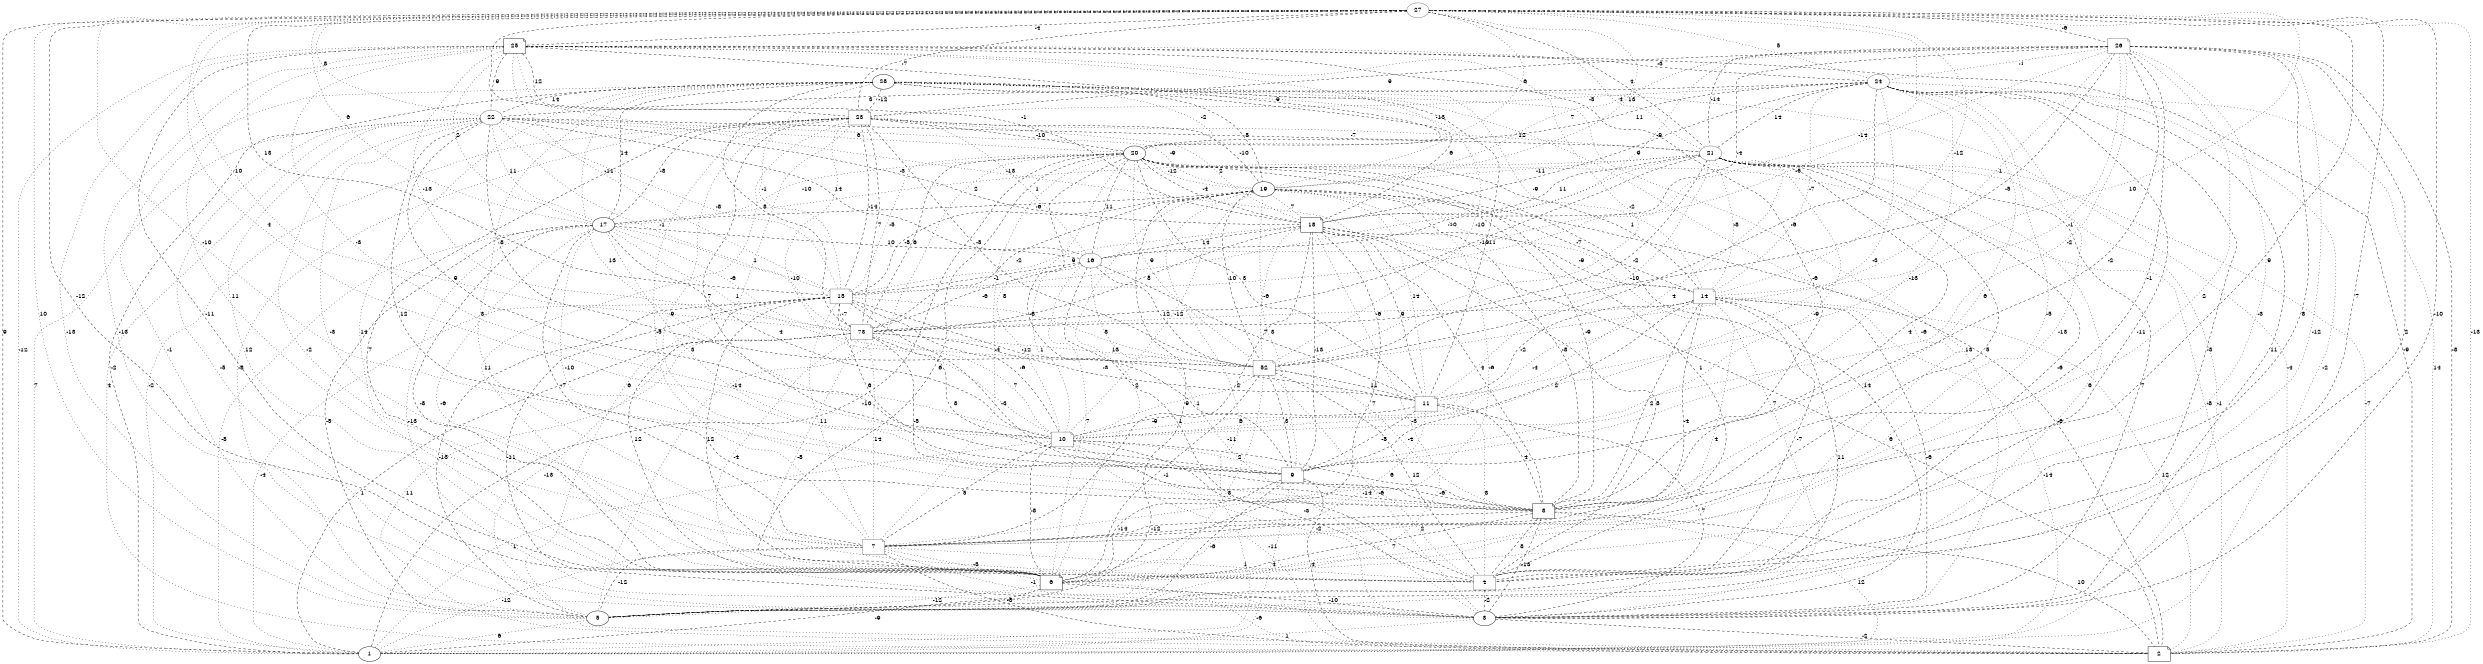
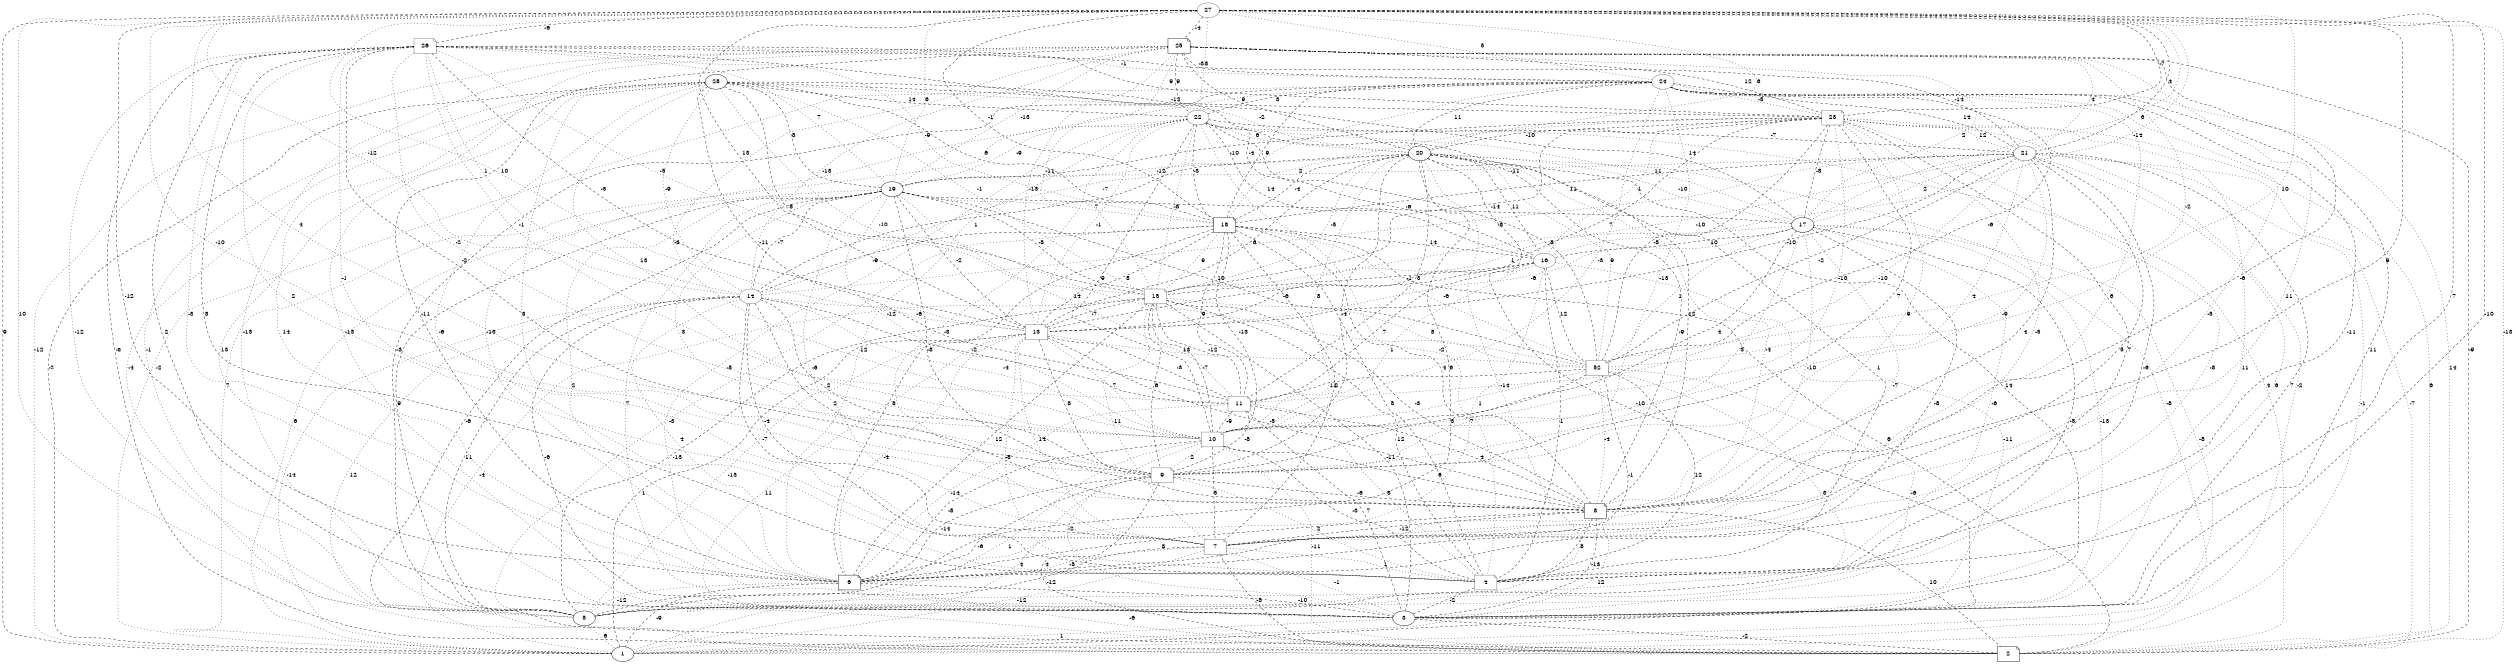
(1632, 100) -> (927, 100)
(1704, 296) -> (751, 296)
(1032, 314) -> (1344, 314)
(862, 332) -> (1036, 332)
(1314, 352) -> (1239, 340)
(1022, 368) -> (1205, 368)
(1374, 404) -> (894, 404)
(1986, 410) -> (798, 440)
(635, 428) -> (1675, 520)
(1394, 547) -> (1163, 547)
